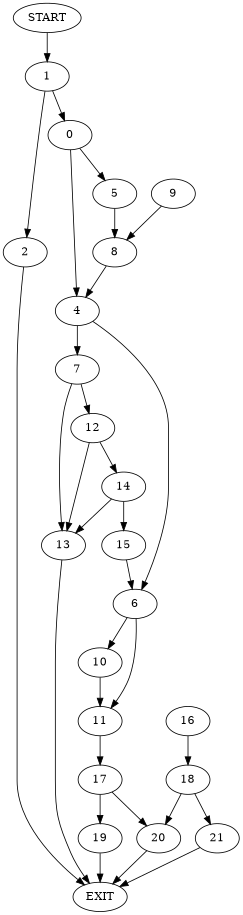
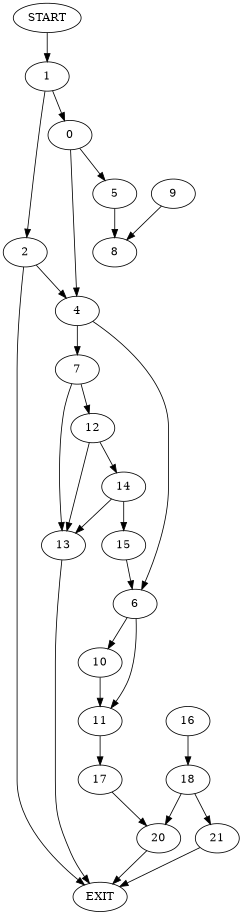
(98, 278) -> (49, 279)
(100, 838) -> none
